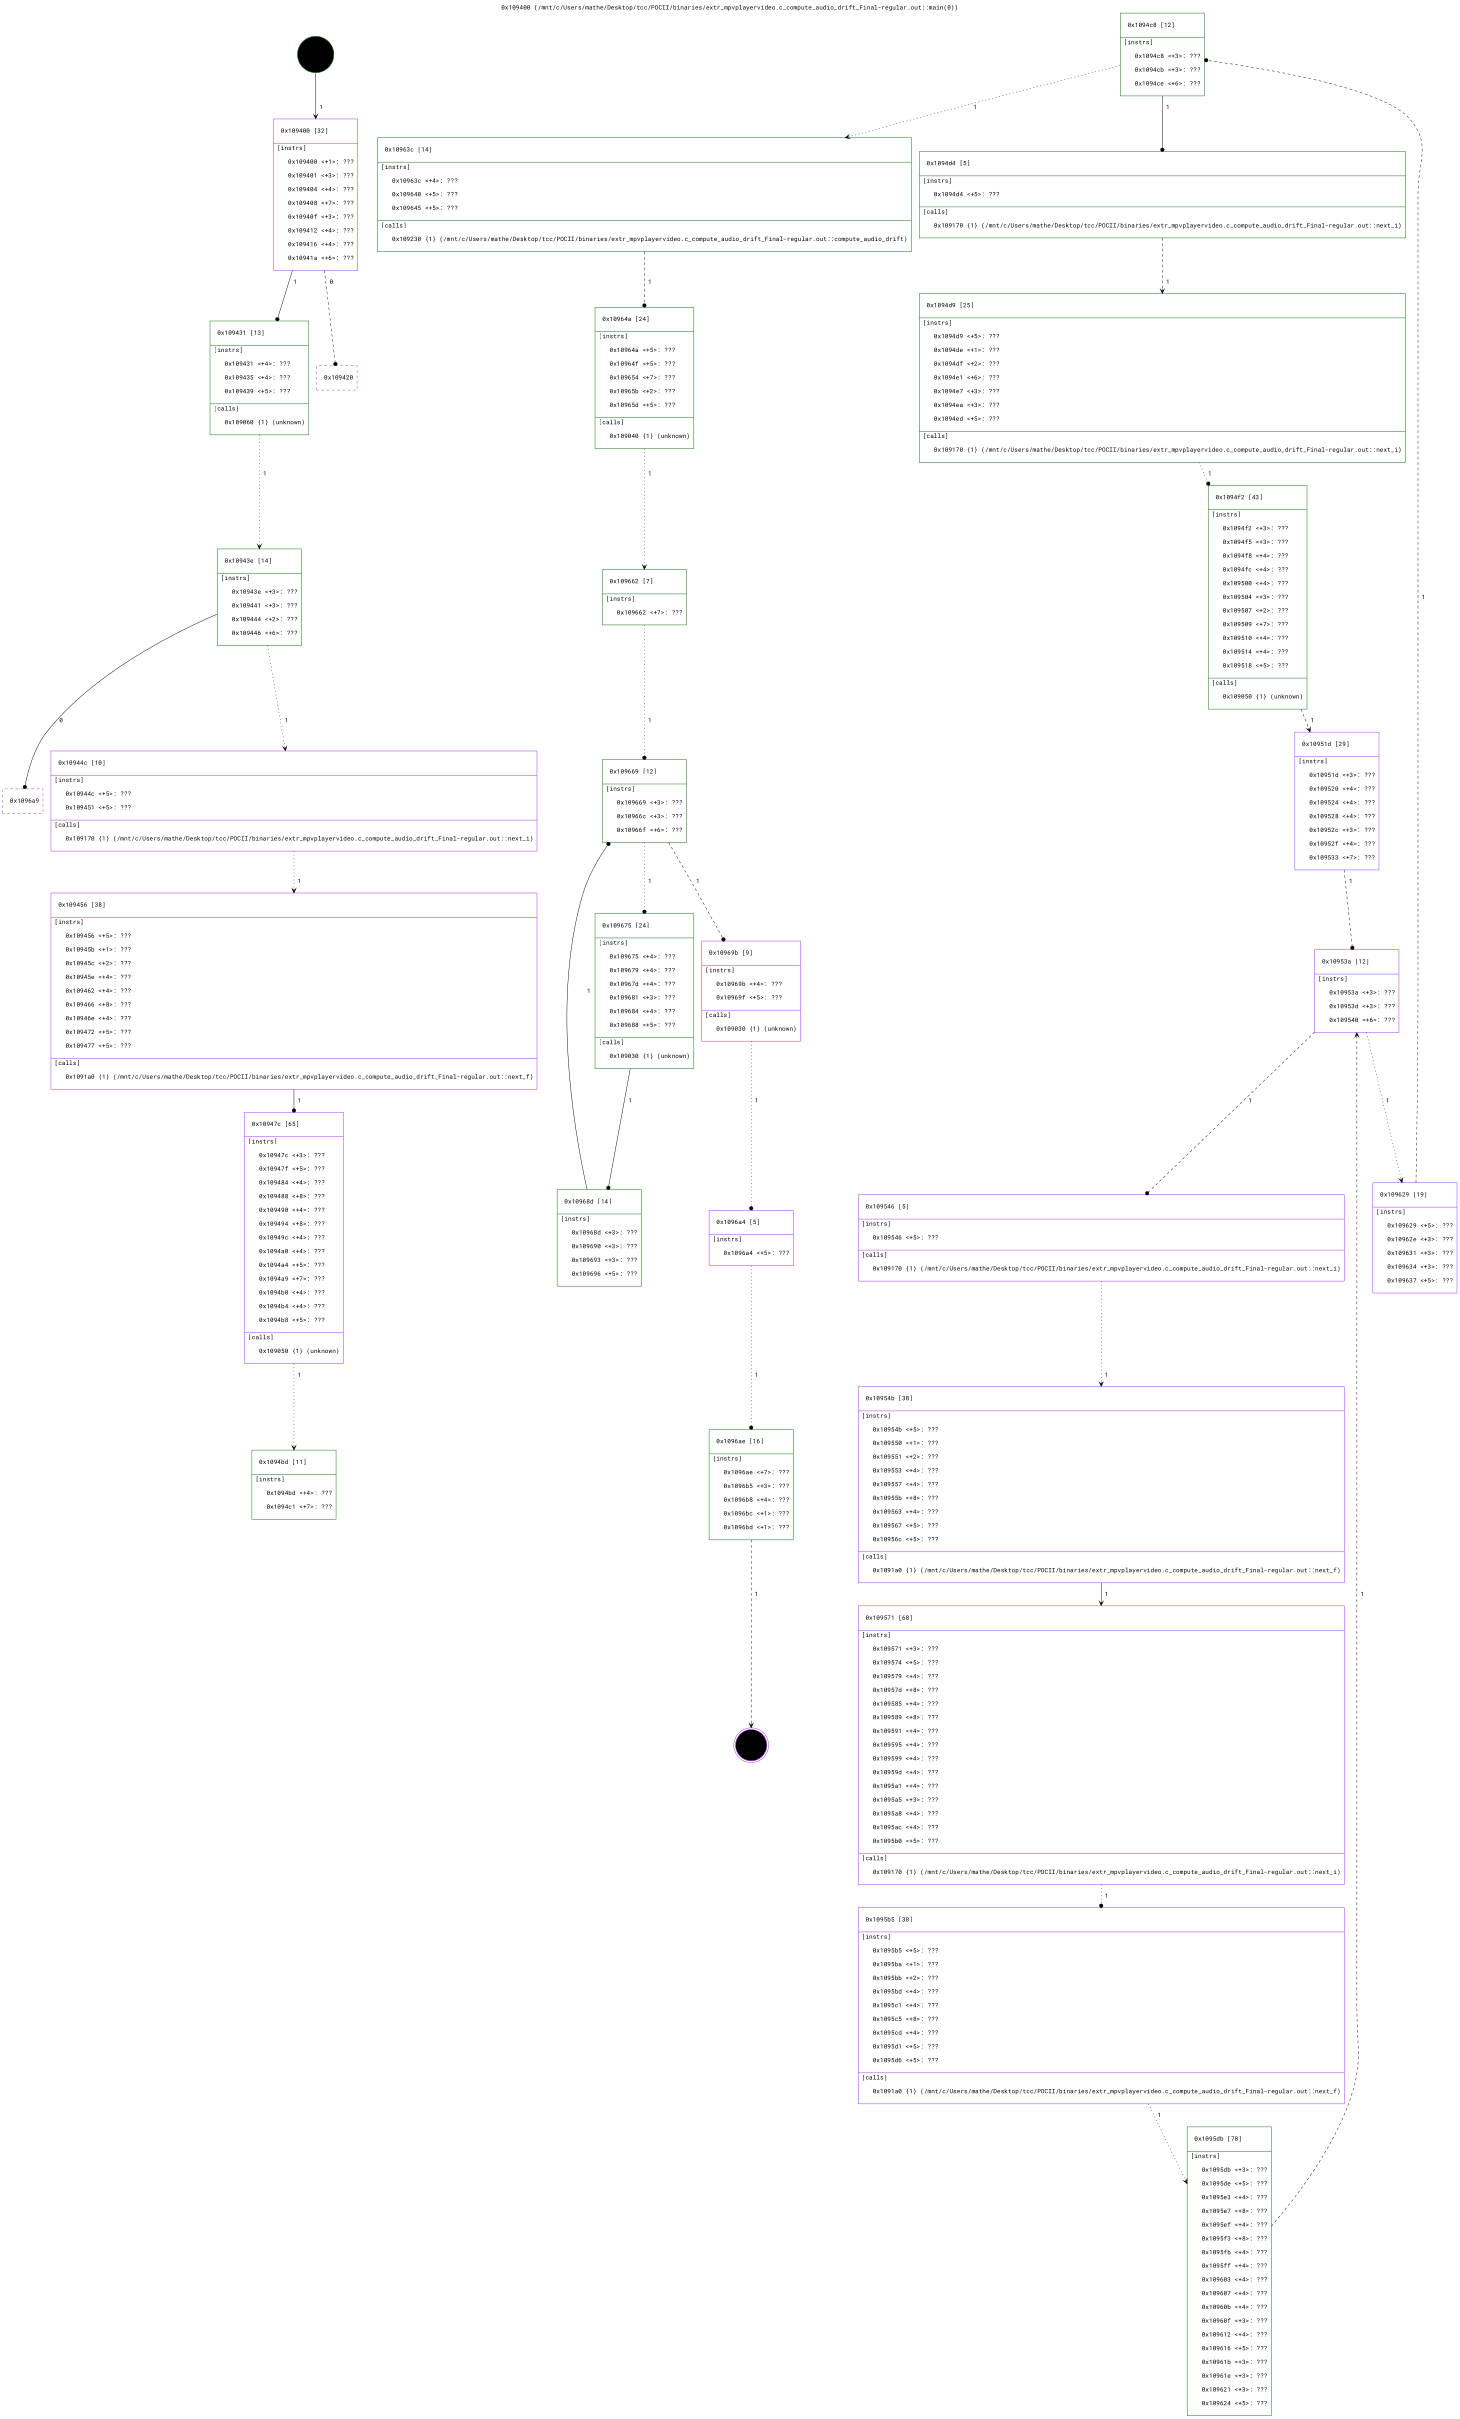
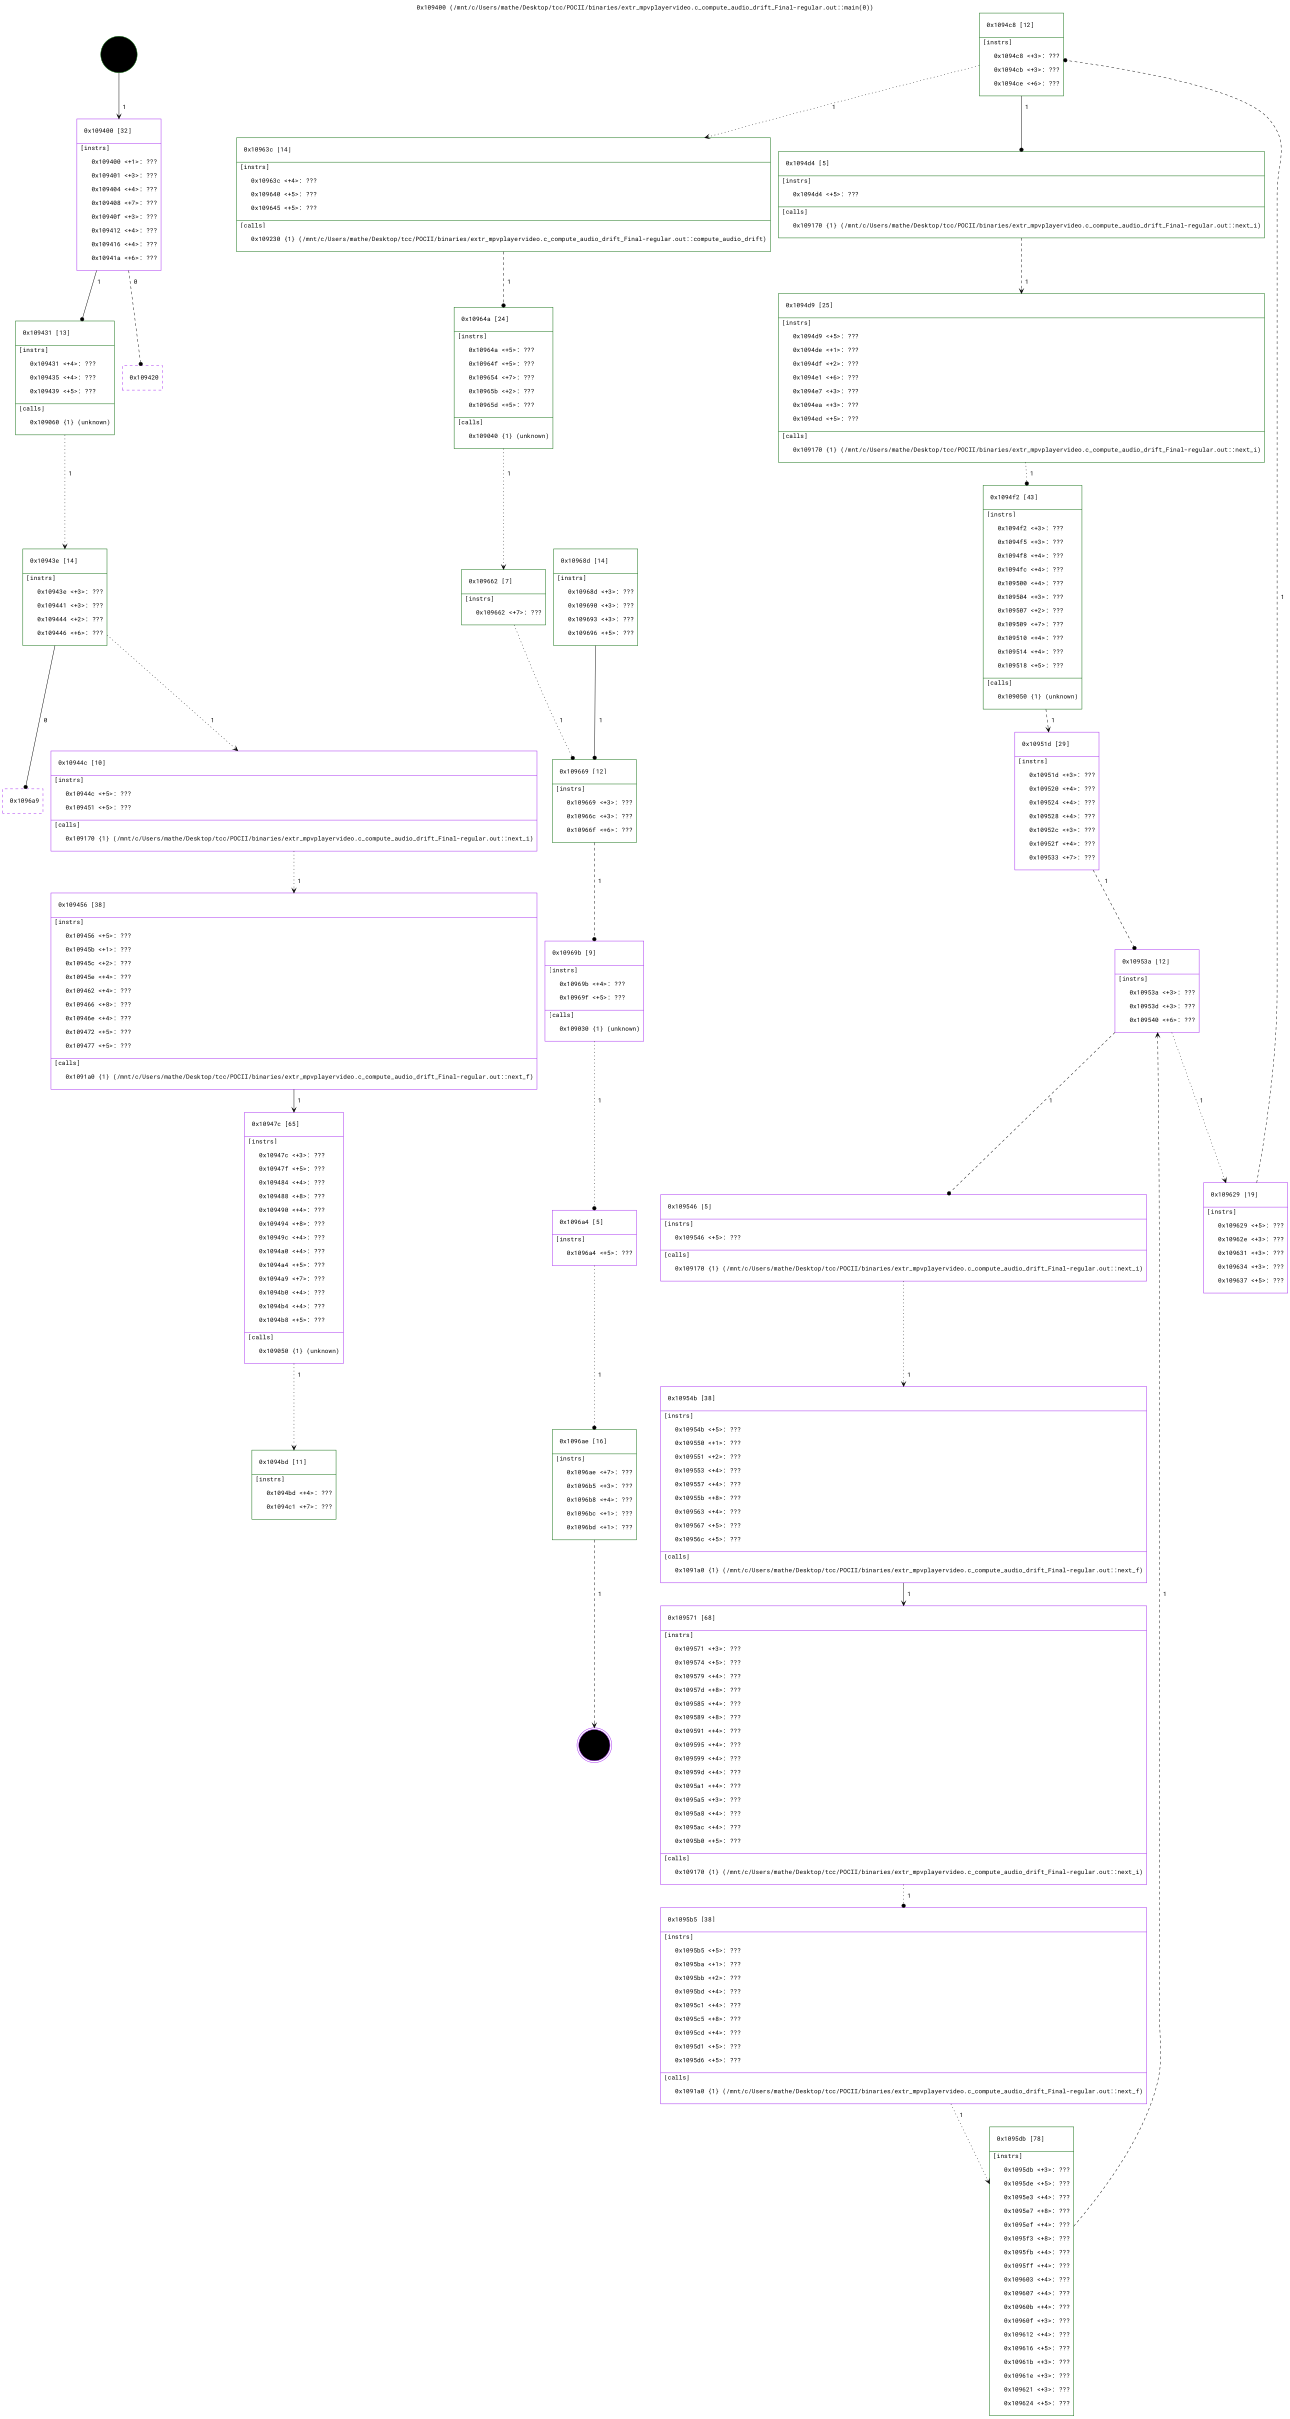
(644, 991) -> none
(294, 1099) -> (294, 1098)
